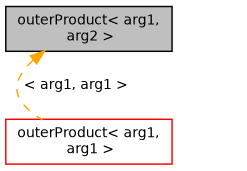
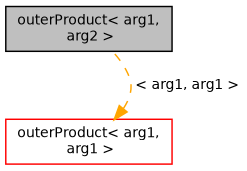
(17, 92) -> (130, 78)
